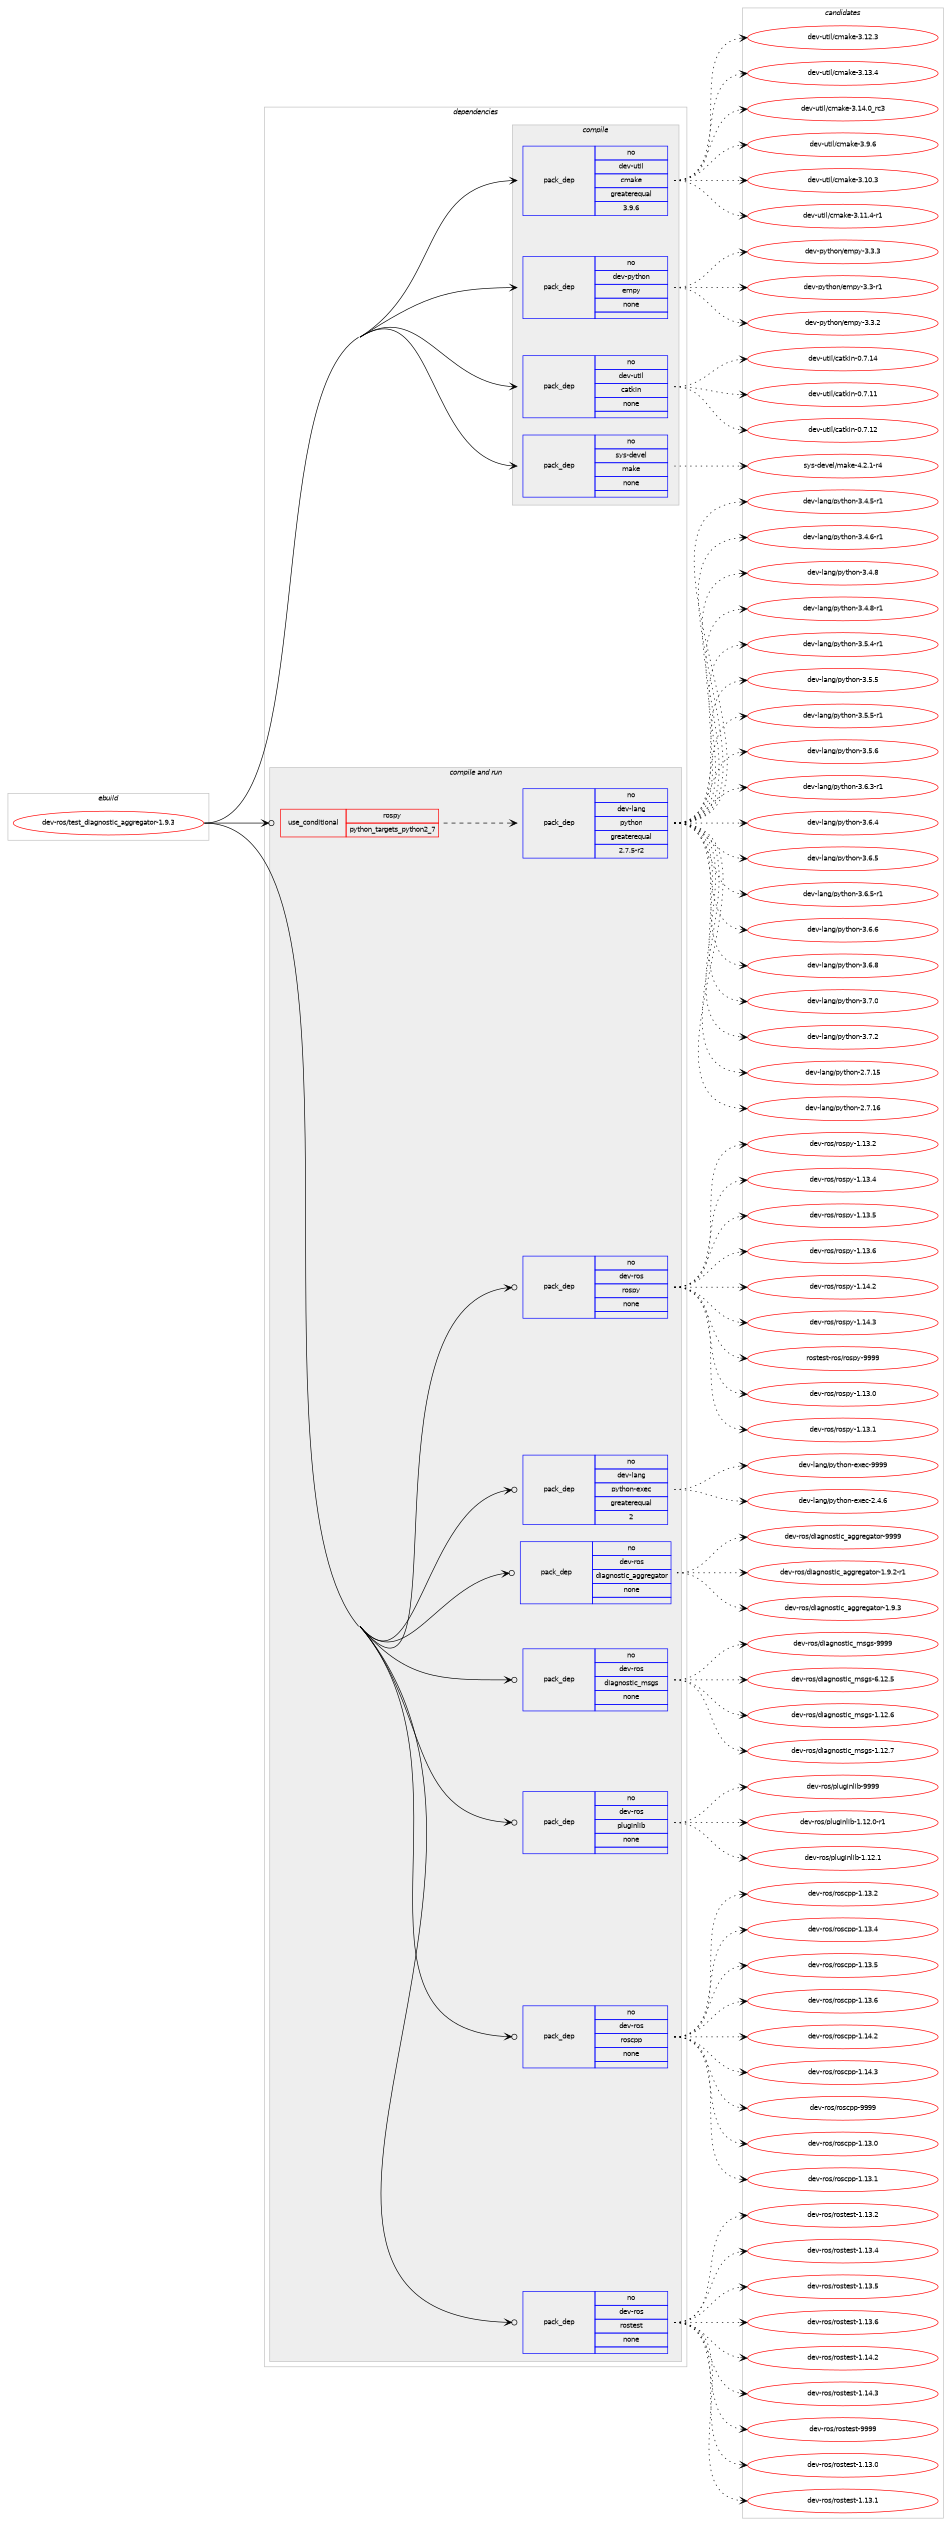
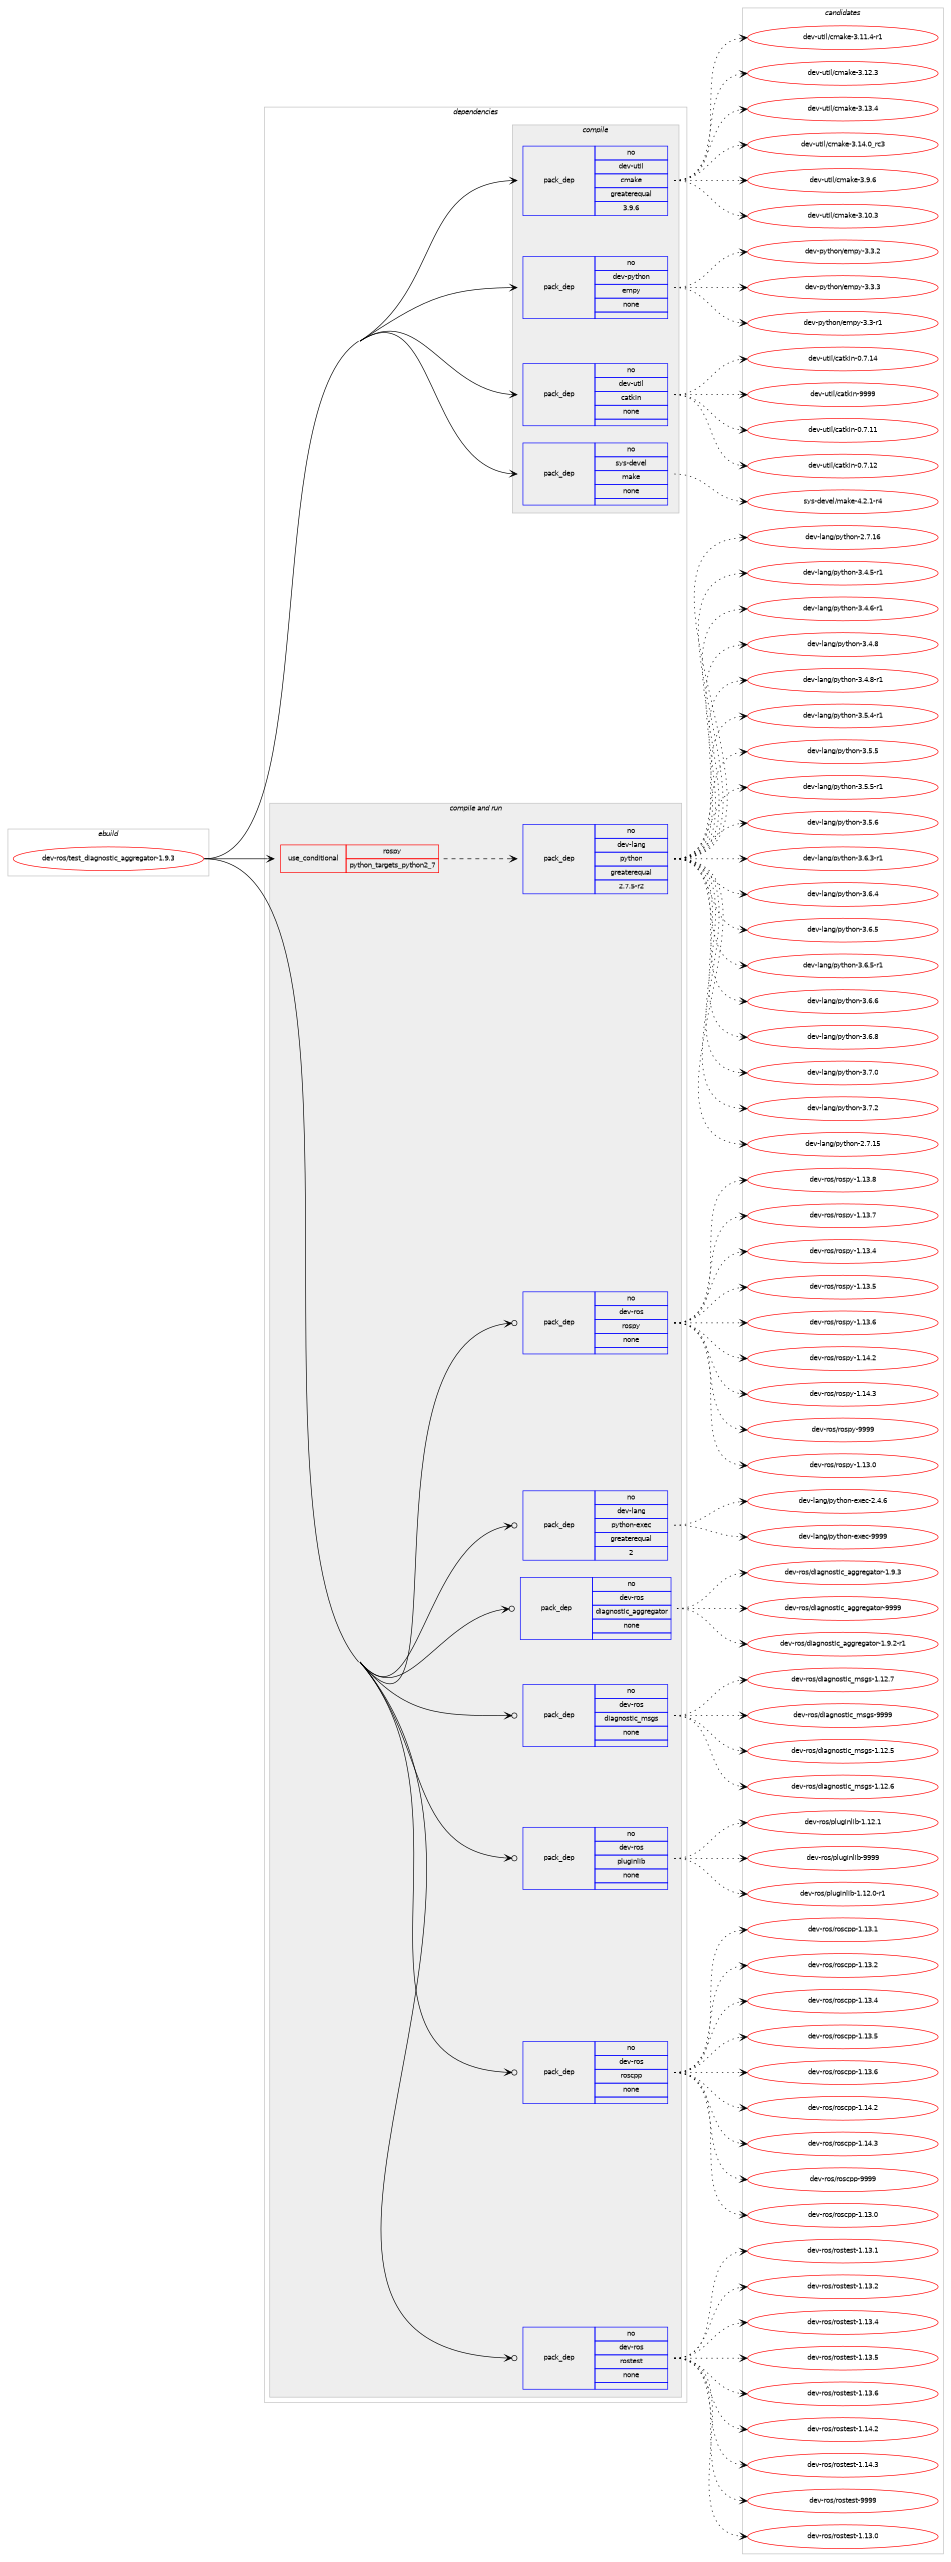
none -> (843, 395)
(233, 823) -> (236, 859)
(843, 1144) -> (843, 1216)
(843, 1359) -> (843, 1430)
(843, 1430) -> (843, 1180)
(843, 1680) -> (843, 1751)
